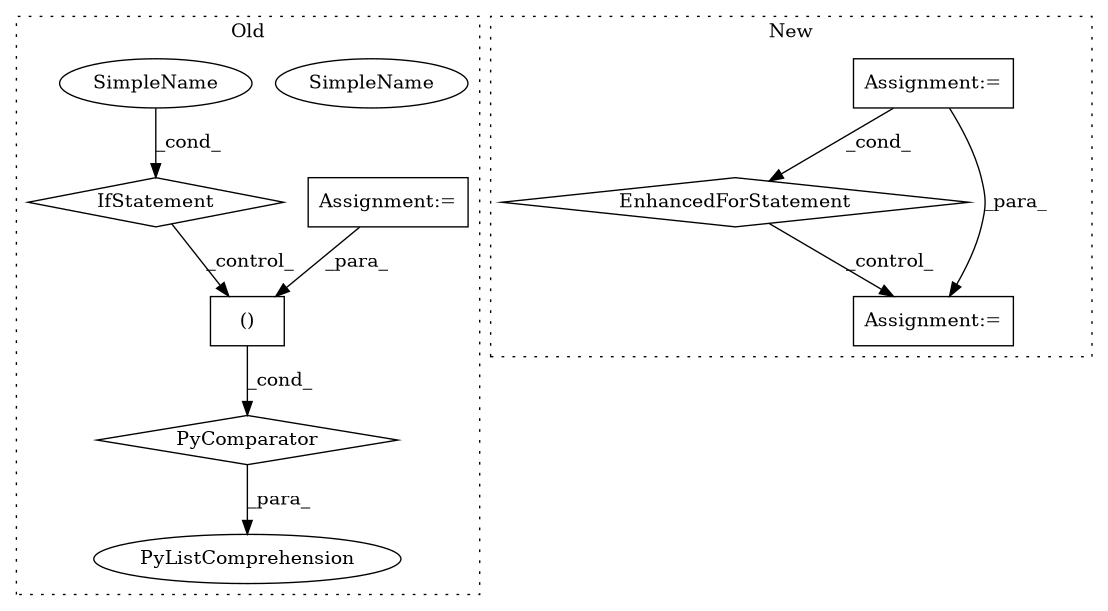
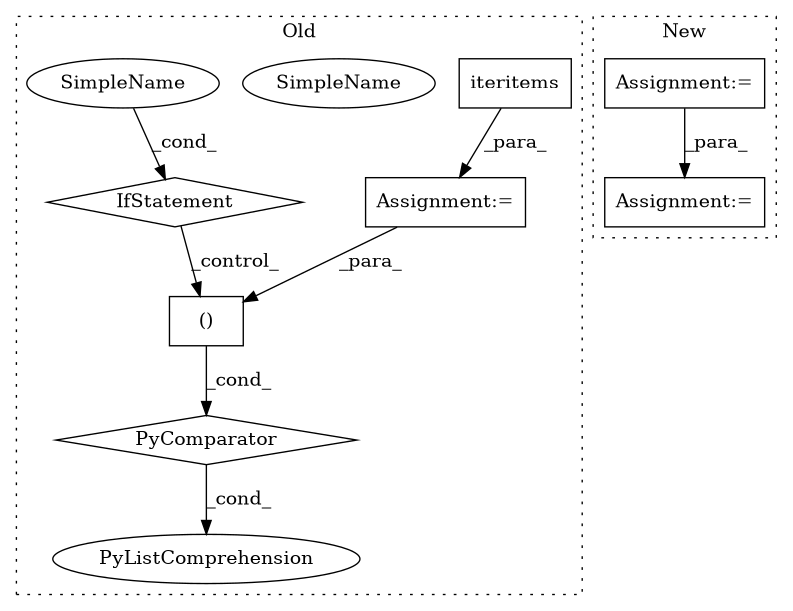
none -> (515, 83)
(735, 202) -> none
(279, 500) -> (239, 500)
